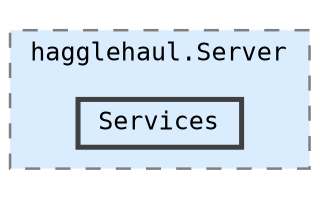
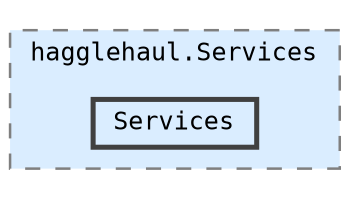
(160, 54) -> (175, 54)
